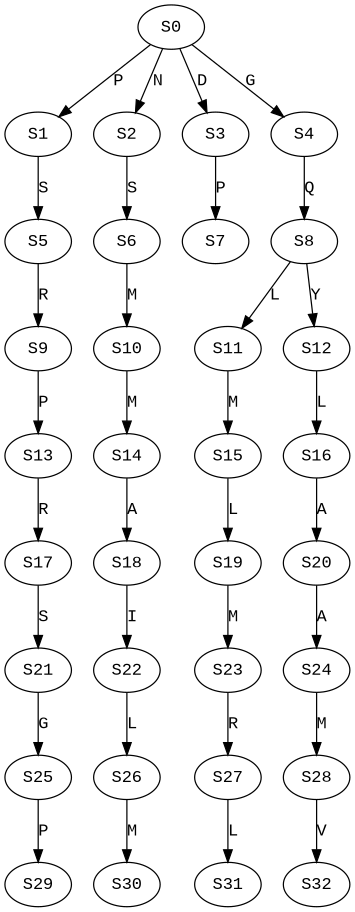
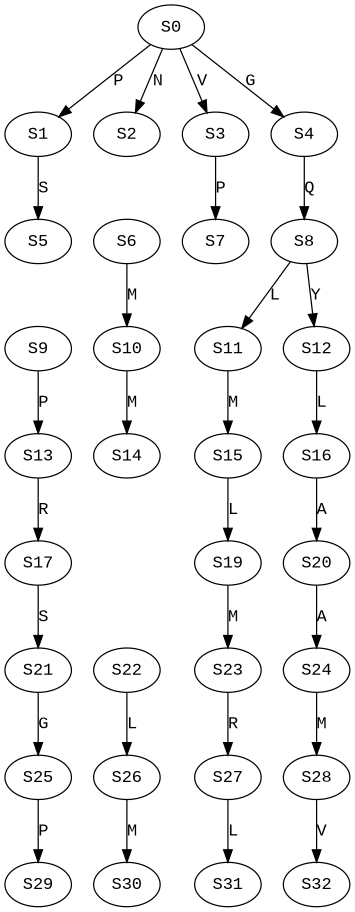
(203, 81) -> (203, 81)
(127, 182) -> none
(38, 289) -> none
(127, 563) -> none
